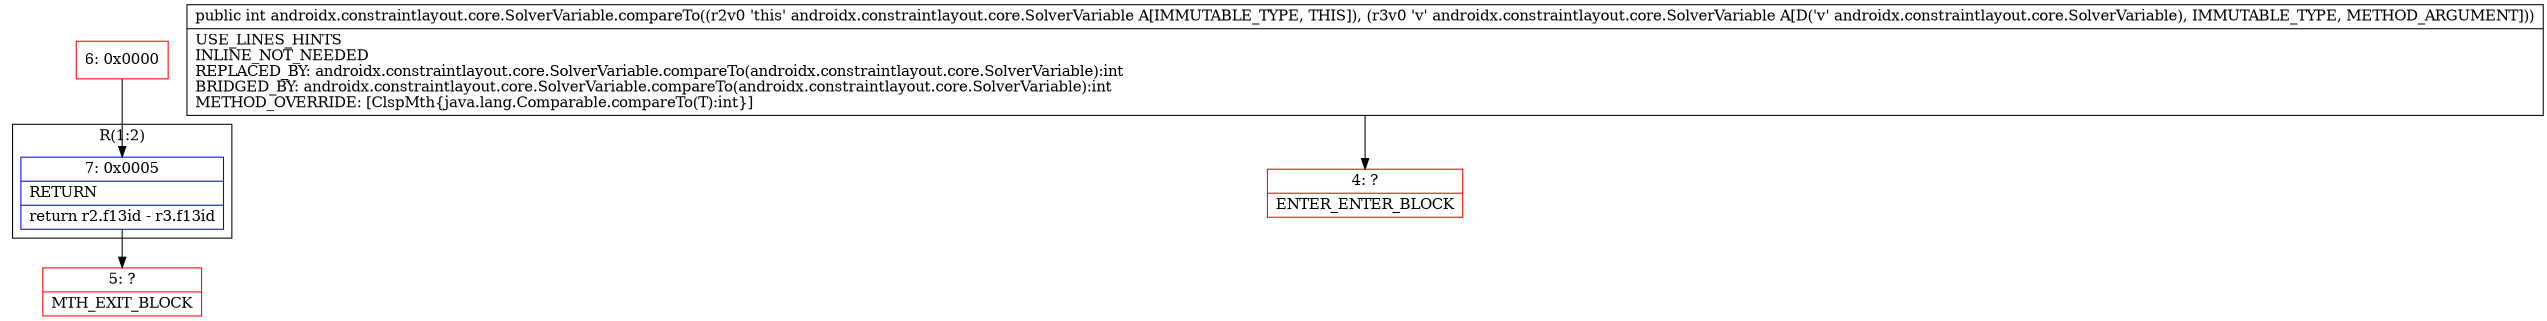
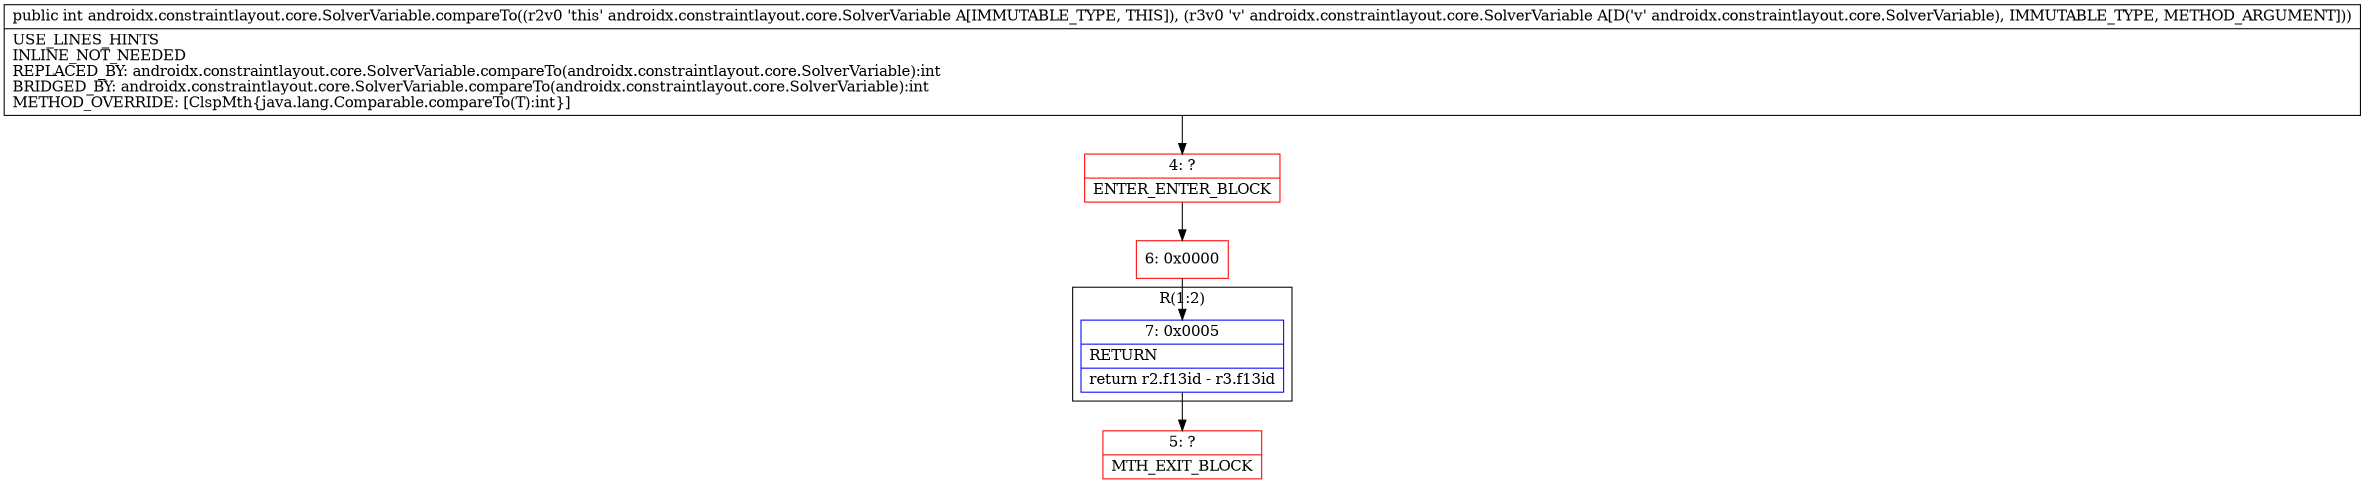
none -> (1182, 216)
